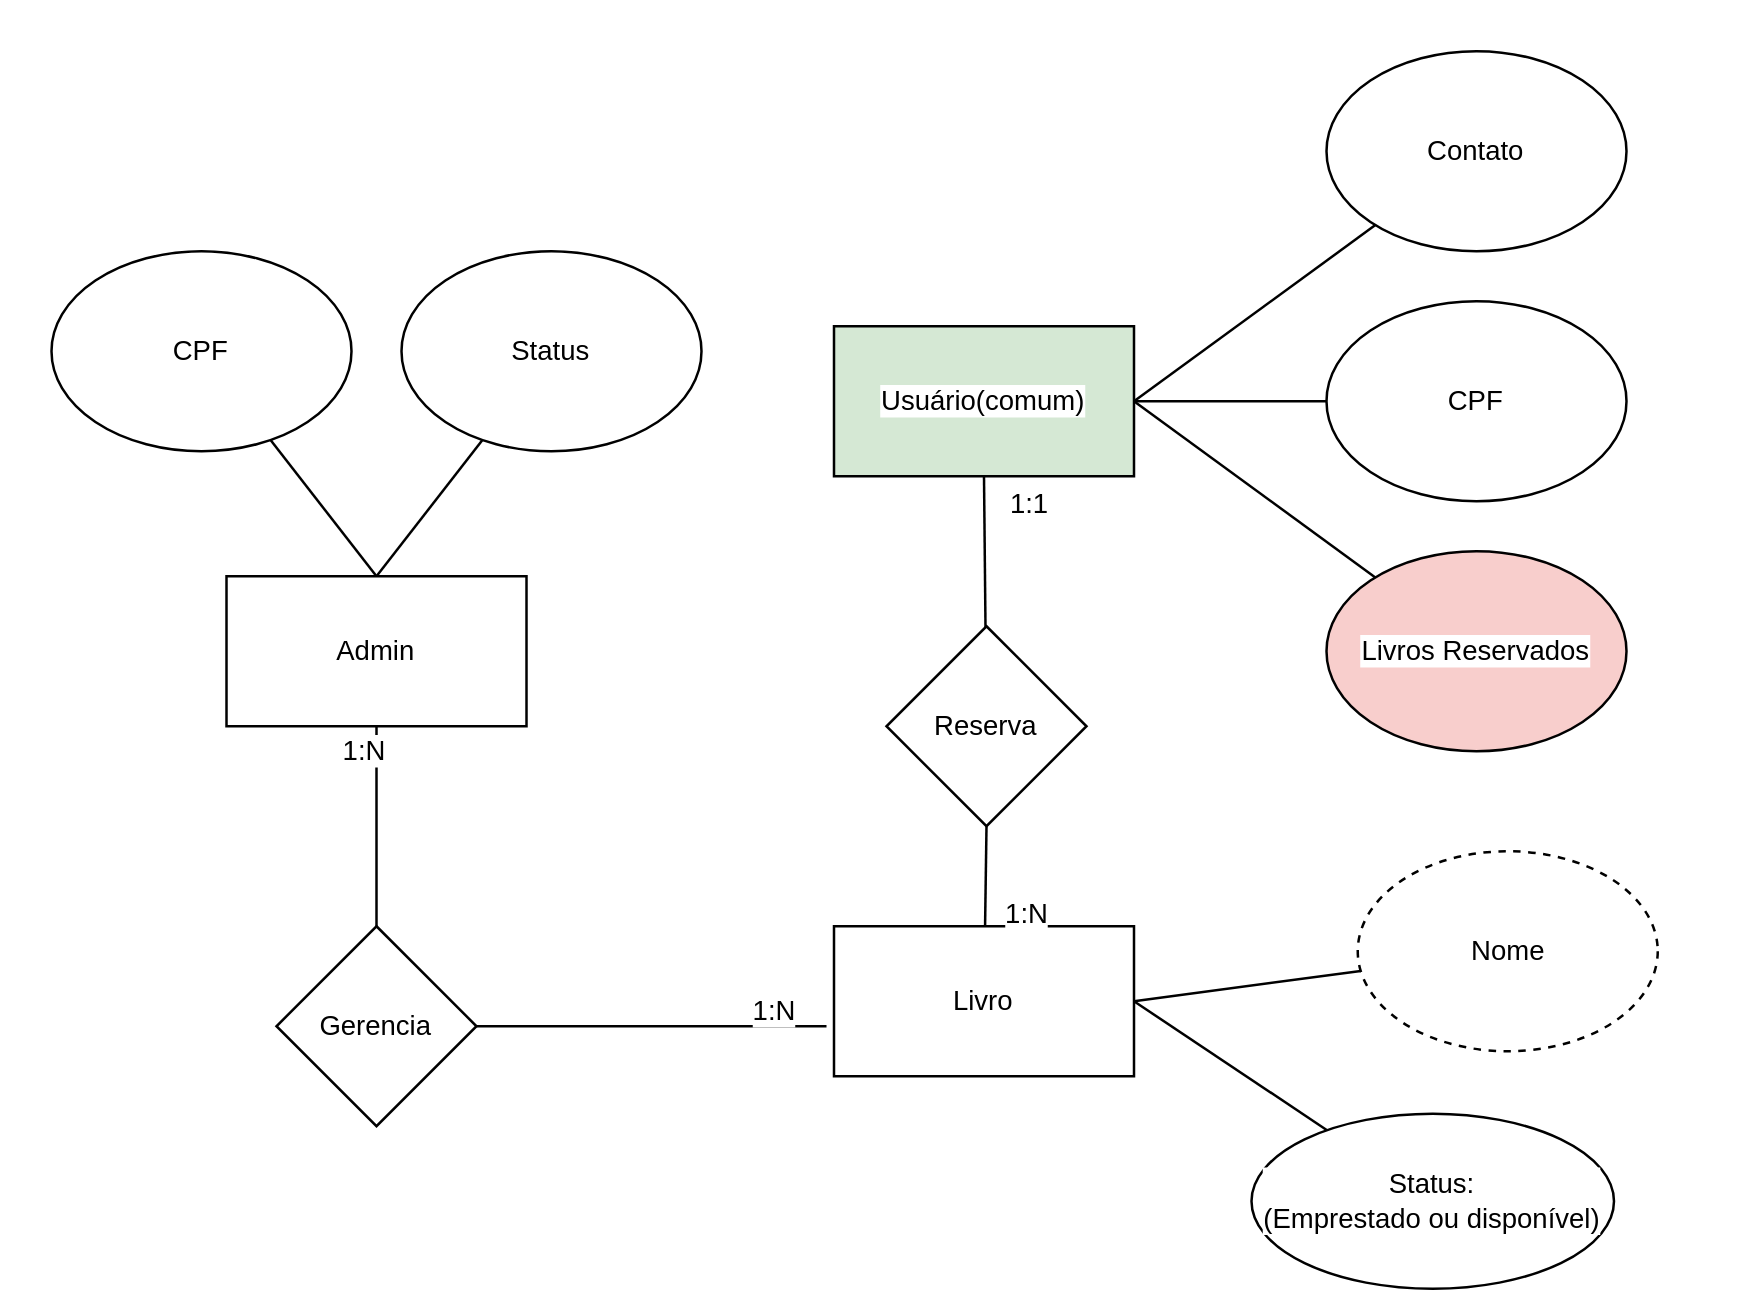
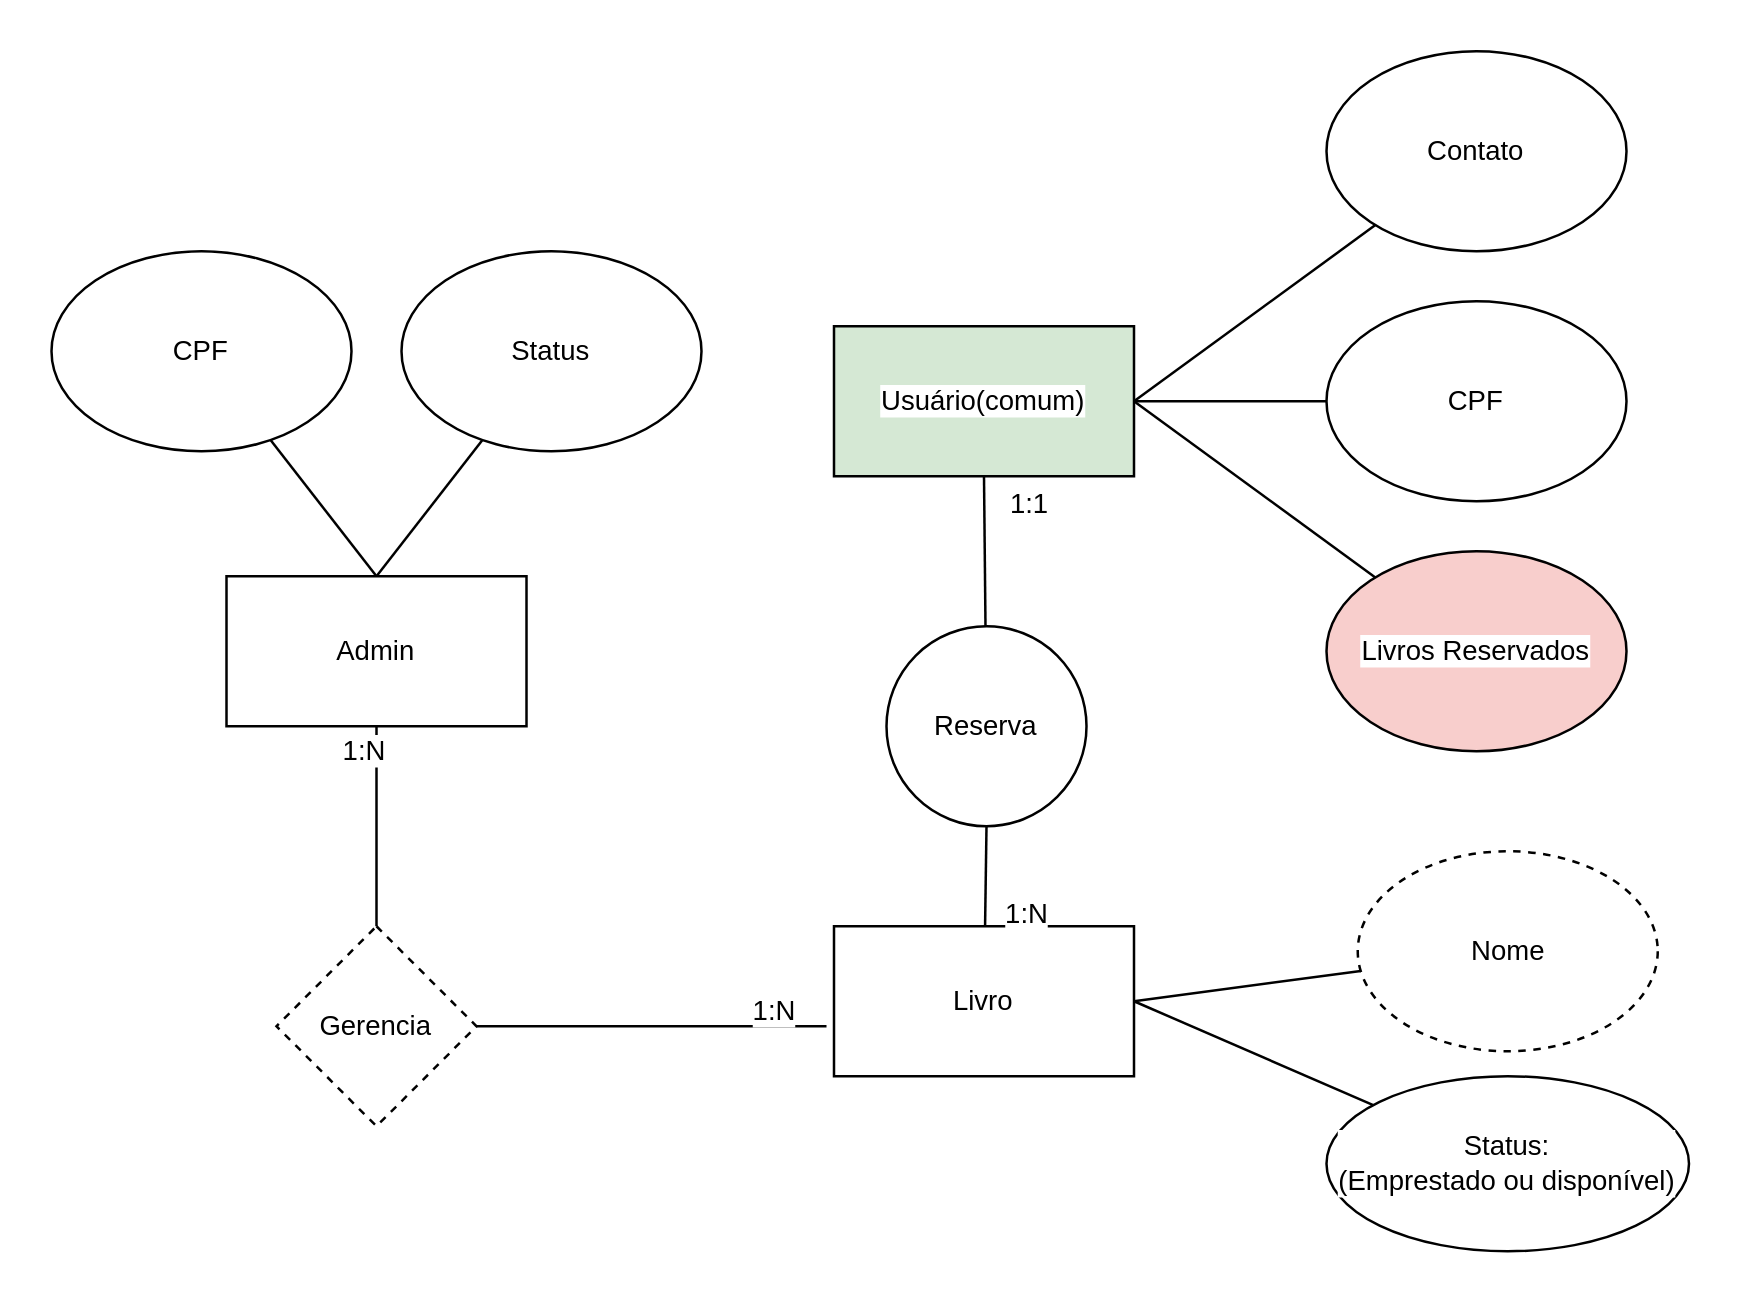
(986, 726) -> (986, 726)
(376, 1026) -> (376, 1026)
(1433, 1201) -> (1508, 1164)
